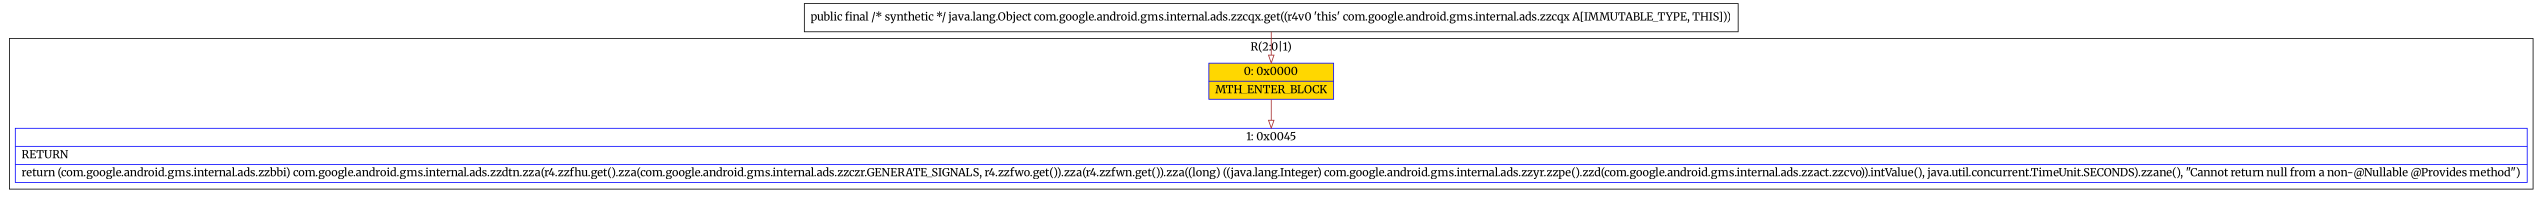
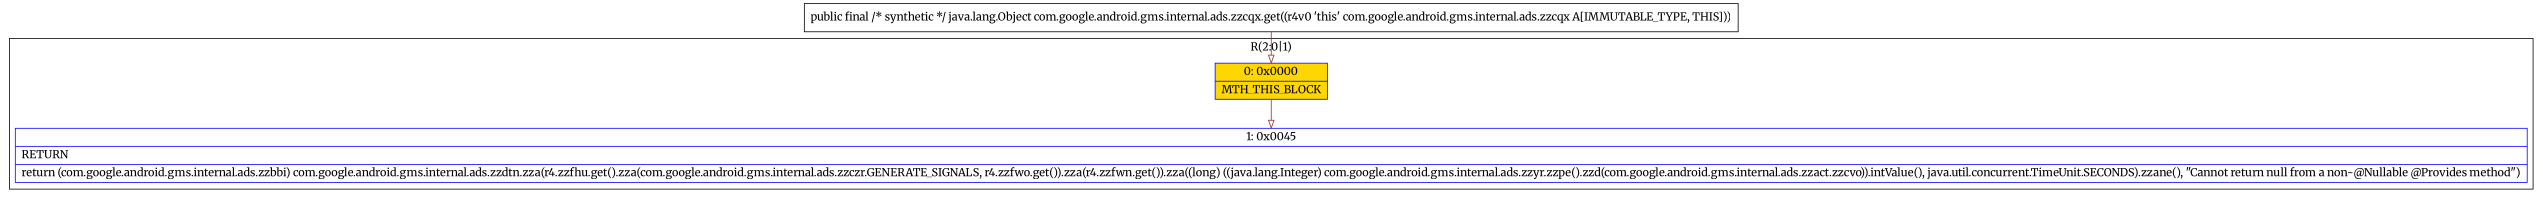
(1271, 90) -> (1271, 90)
